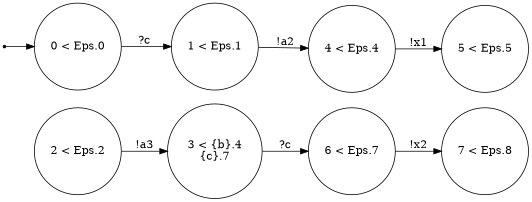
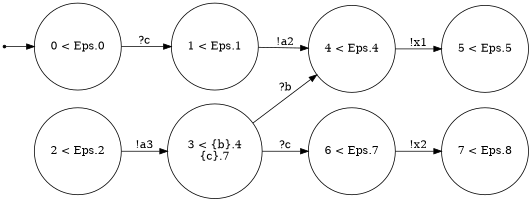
none -> (282, 101)
